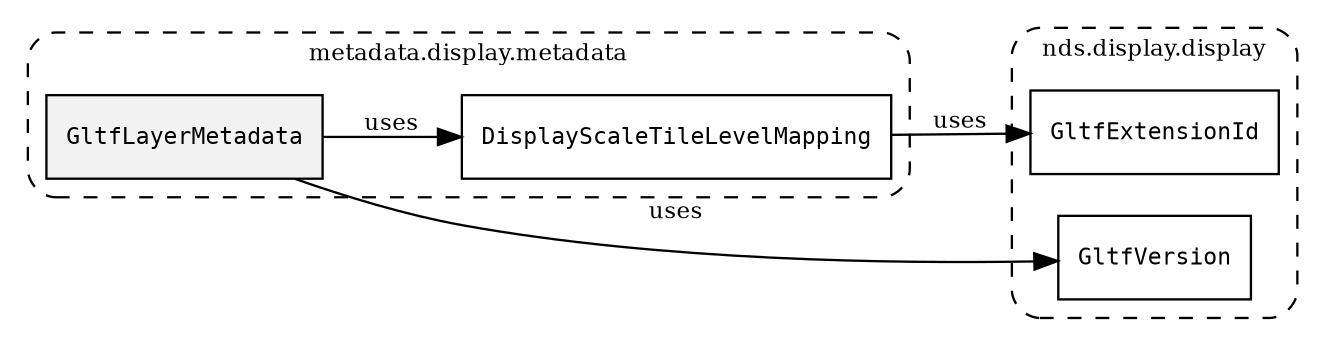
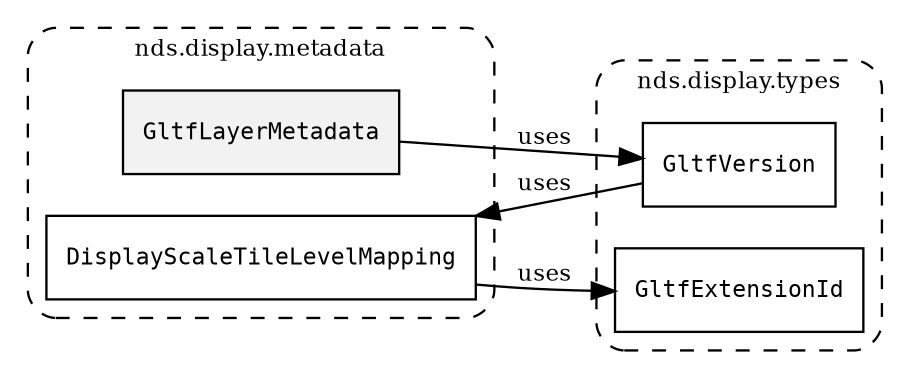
(1155, 50) -> (739, 82)
(469, 55) -> (261, 50)
(380, 137) -> (571, 197)
